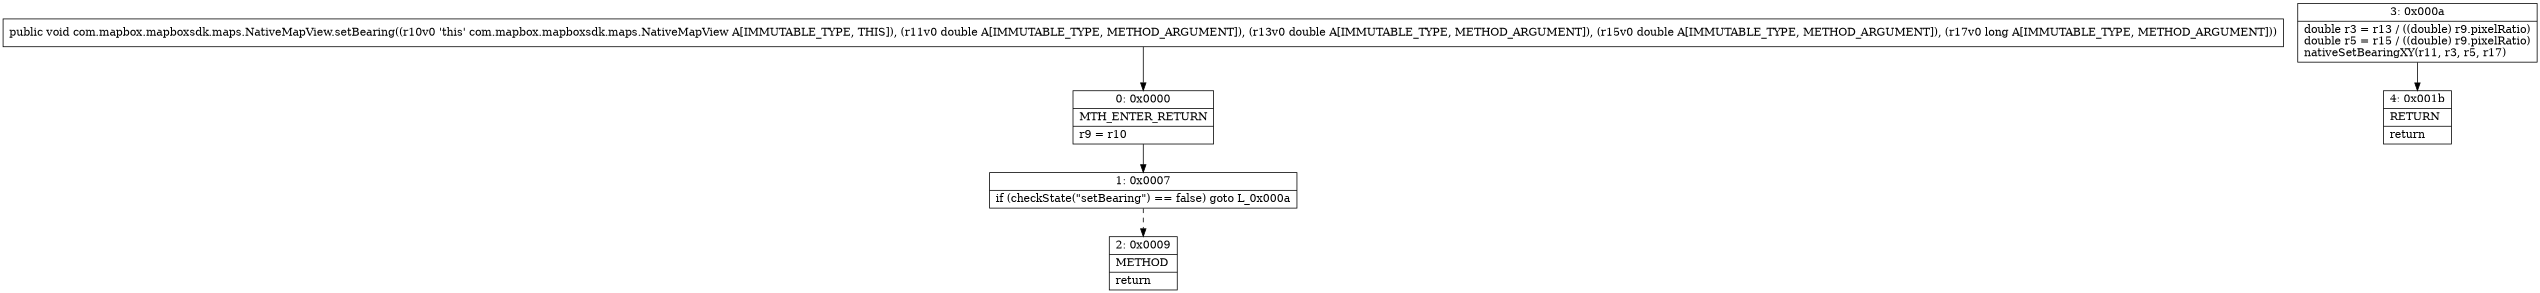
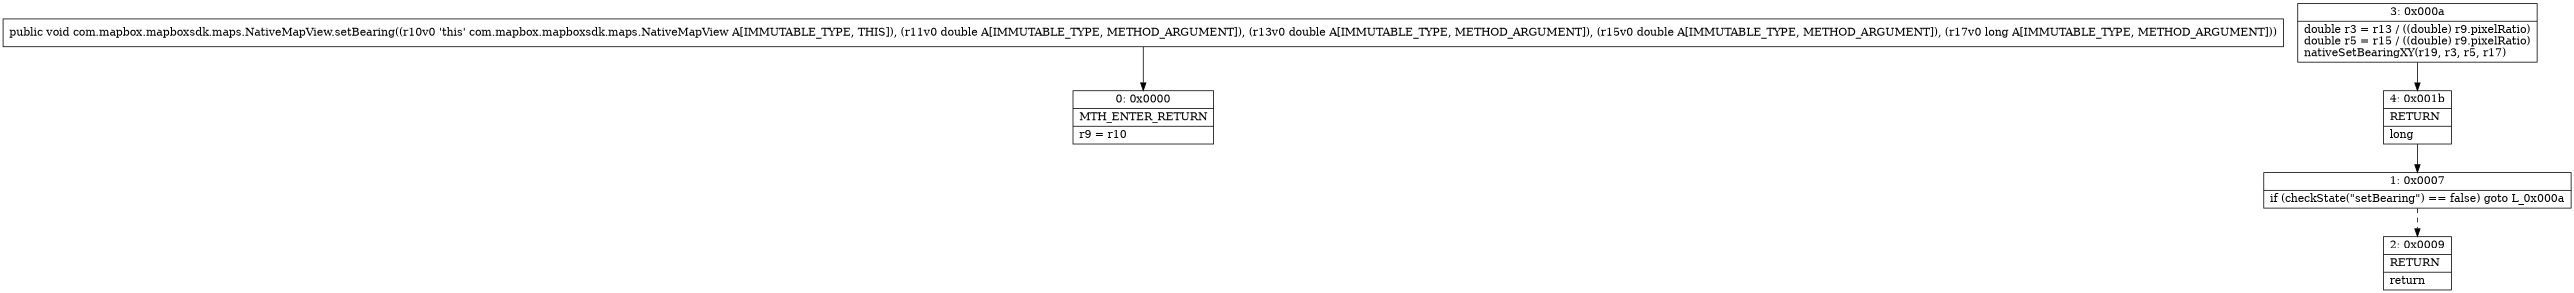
(2405, 53) -> (2405, 53)
(2407, 135) -> (2402, 135)
(1143, 154) -> (2417, 154)
(1142, 263) -> (2415, 263)
